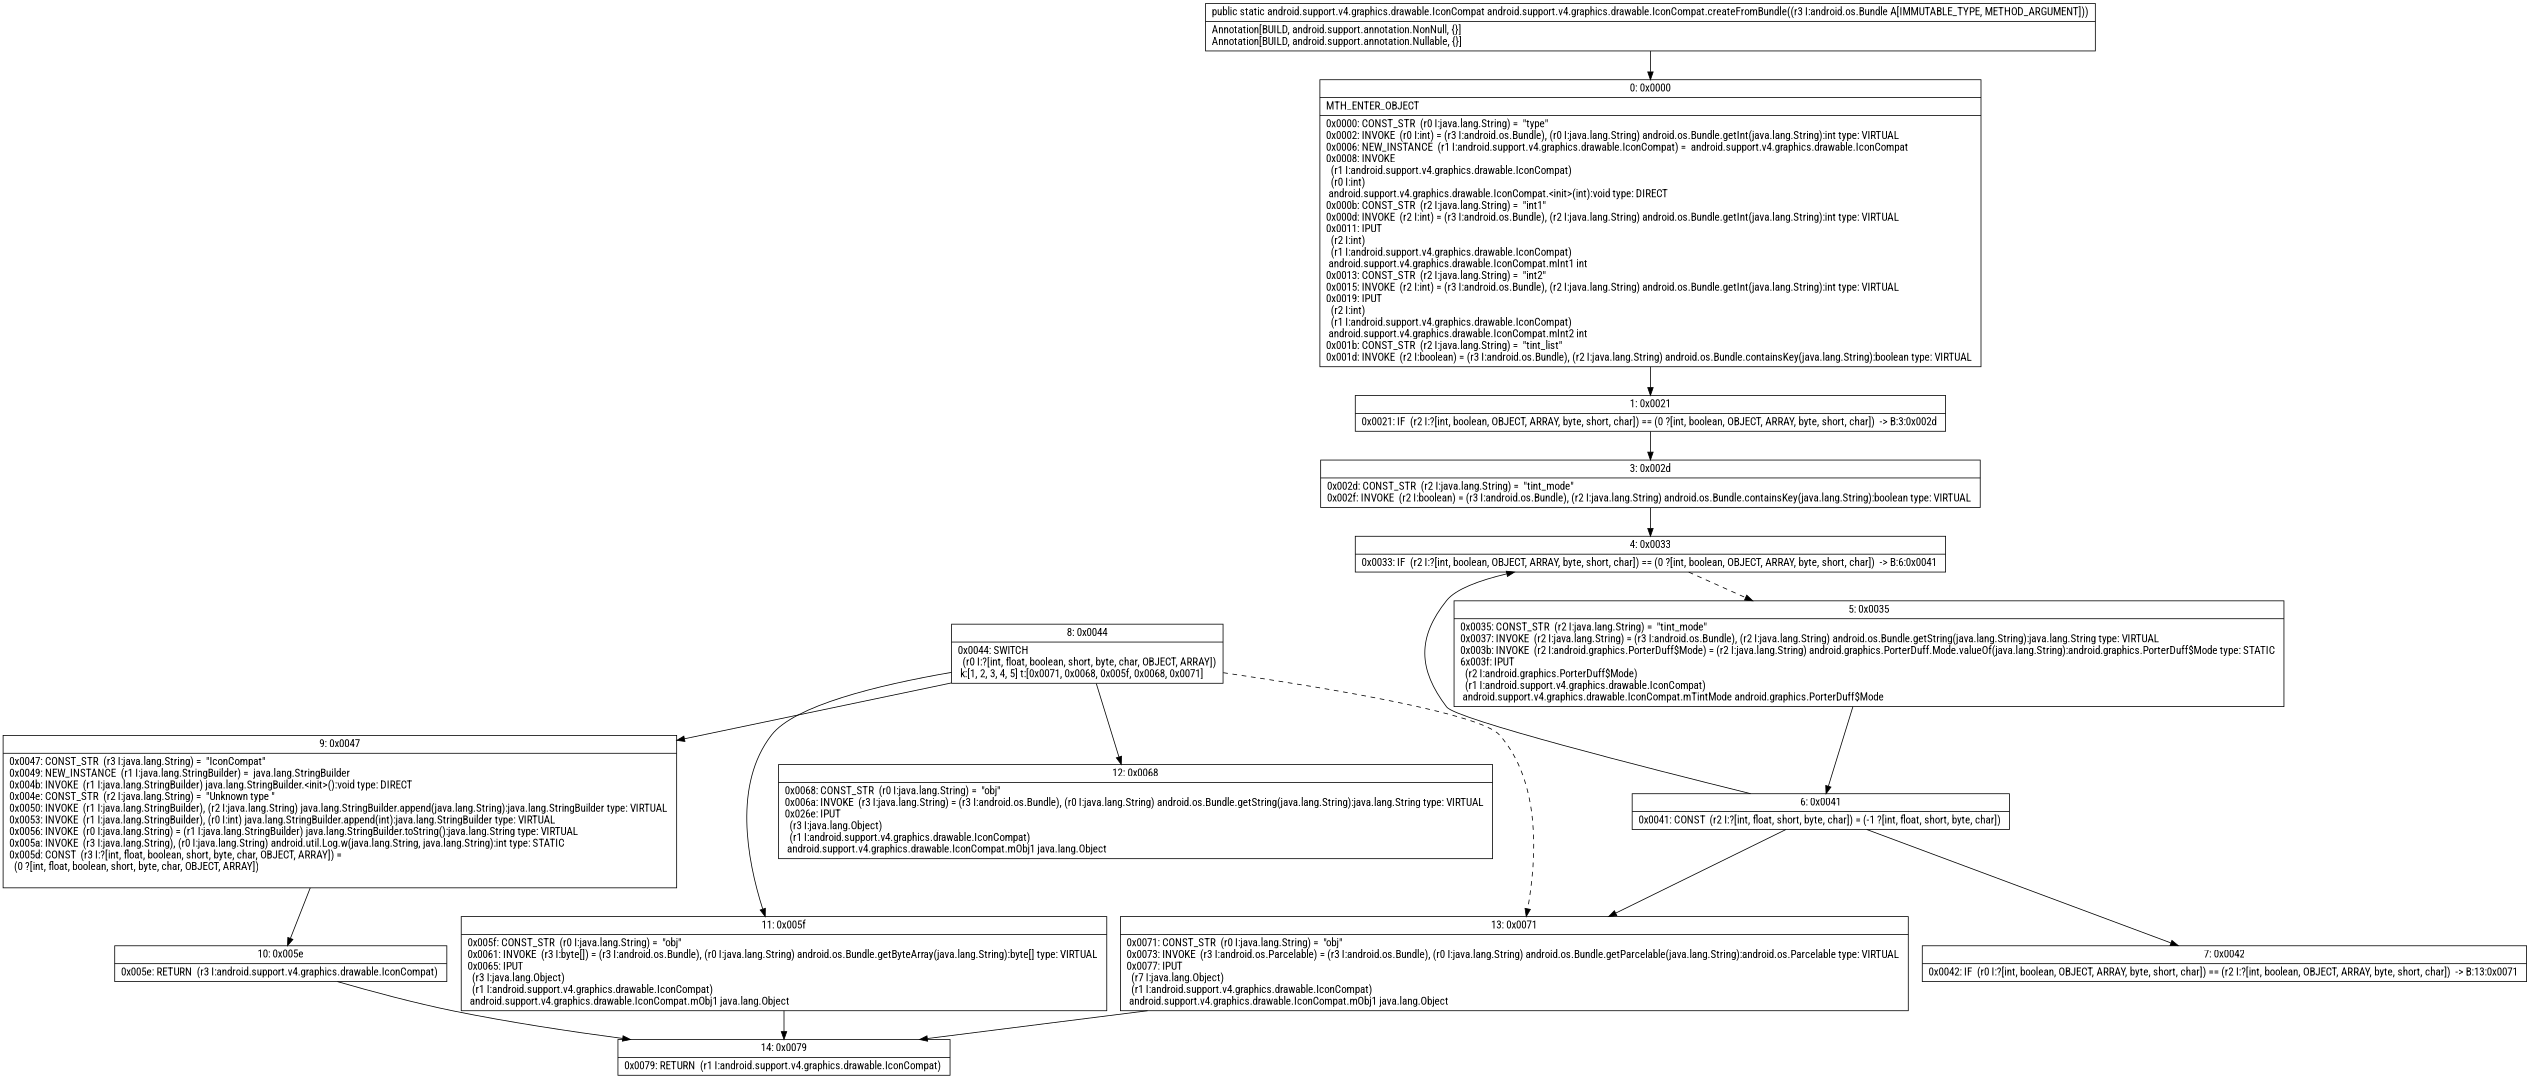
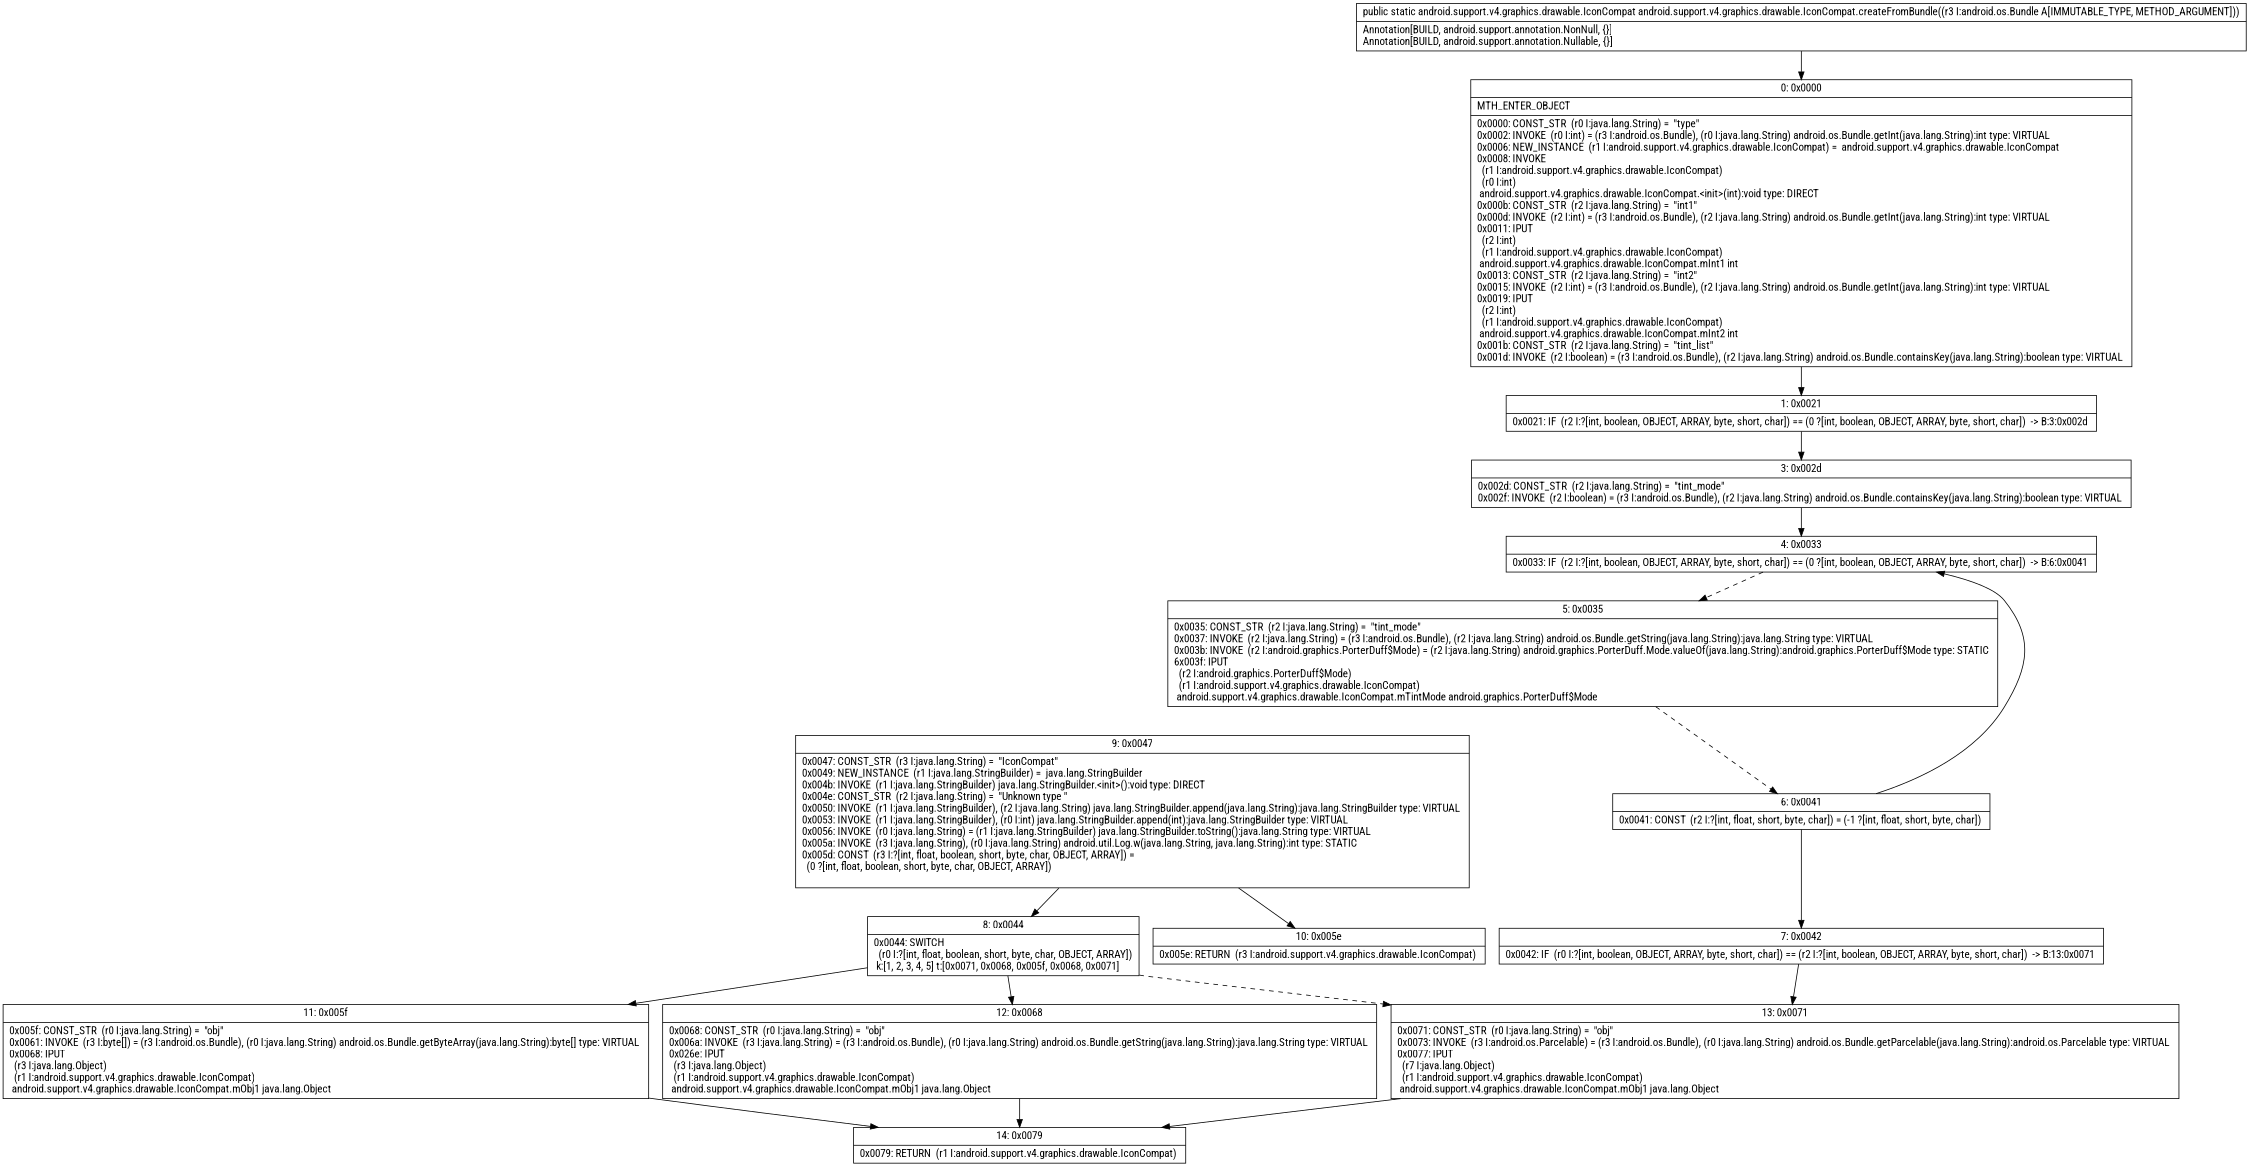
(825, 709) -> (1048, 899)
(1841, 746) -> (1713, 748)
(1701, 871) -> (1796, 980)
(498, 966) -> (40, 1054)
(479, 1016) -> (1020, 1109)
